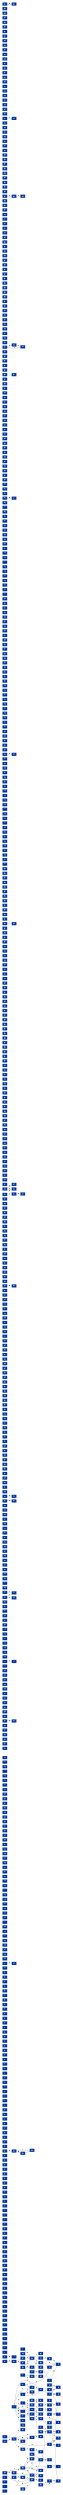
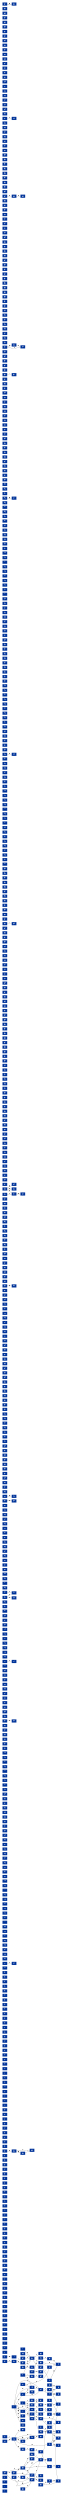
none -> (5, 1753)
(41, 2470) -> none
